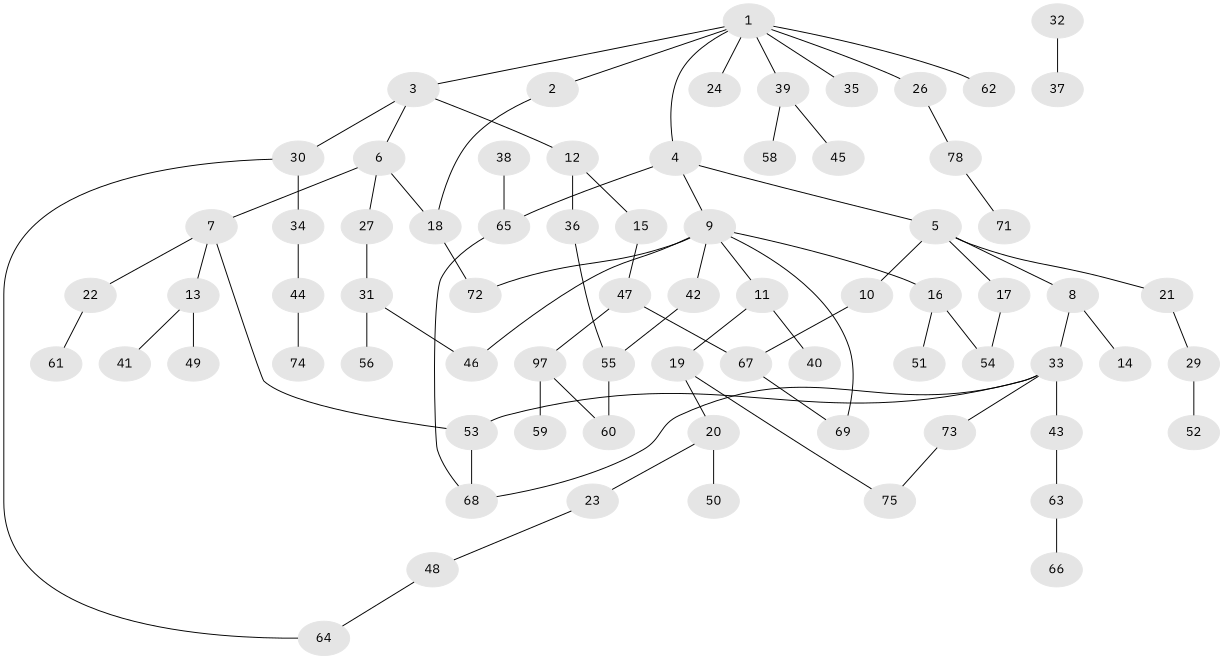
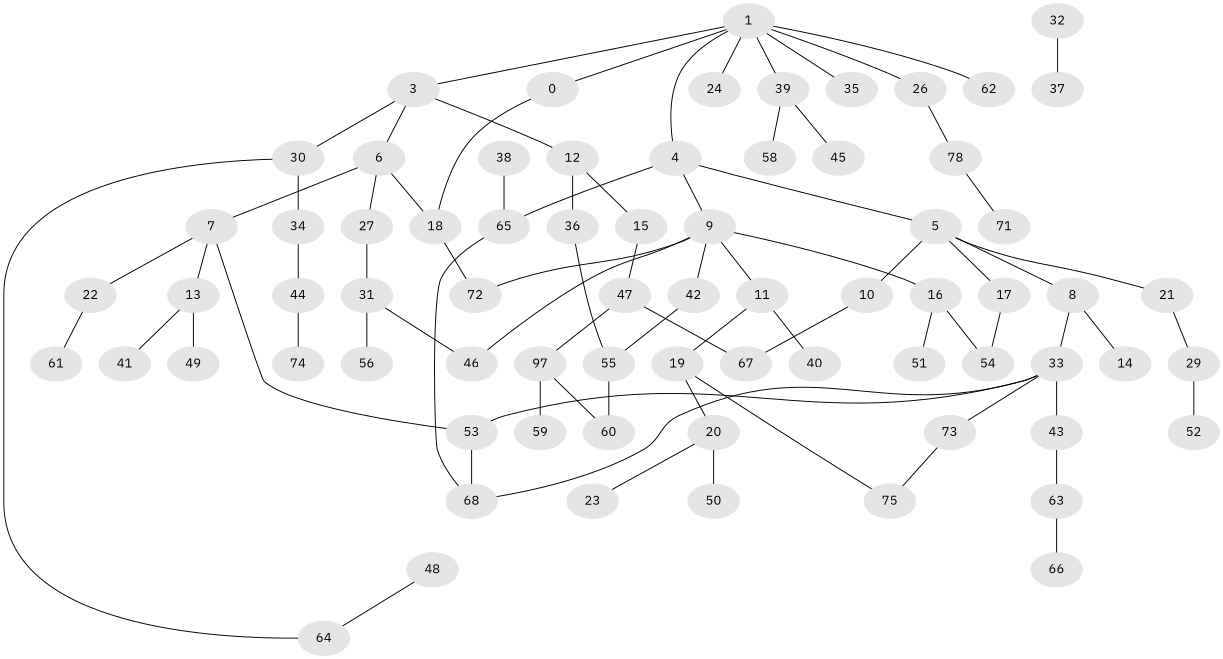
(553, 90) -> (553, 90)
(843, 433) -> none
(513, 535) -> none
